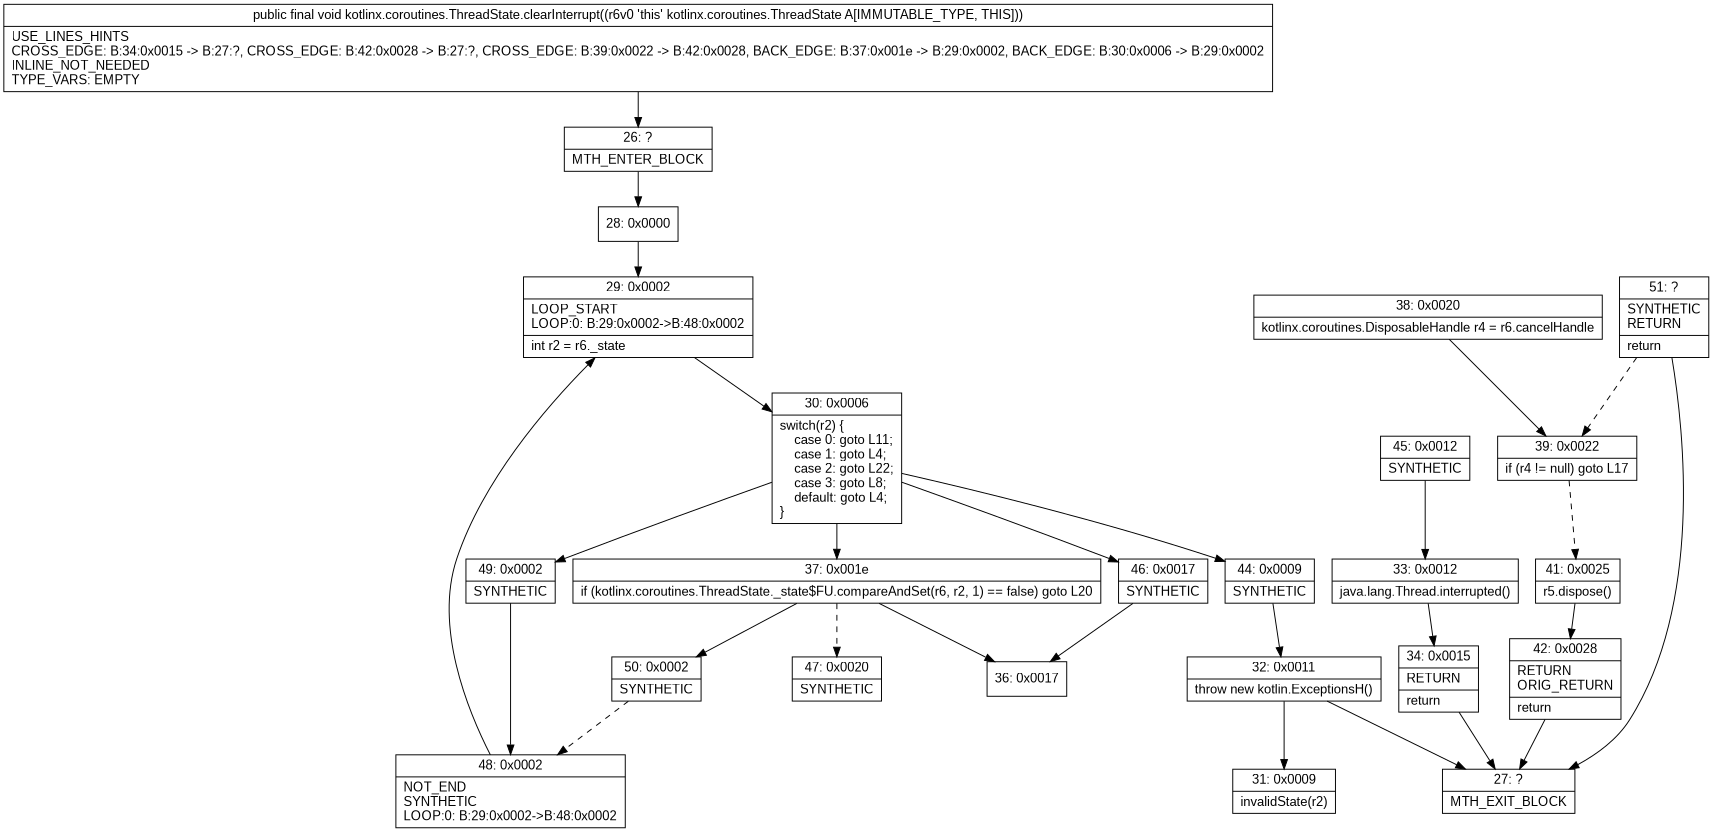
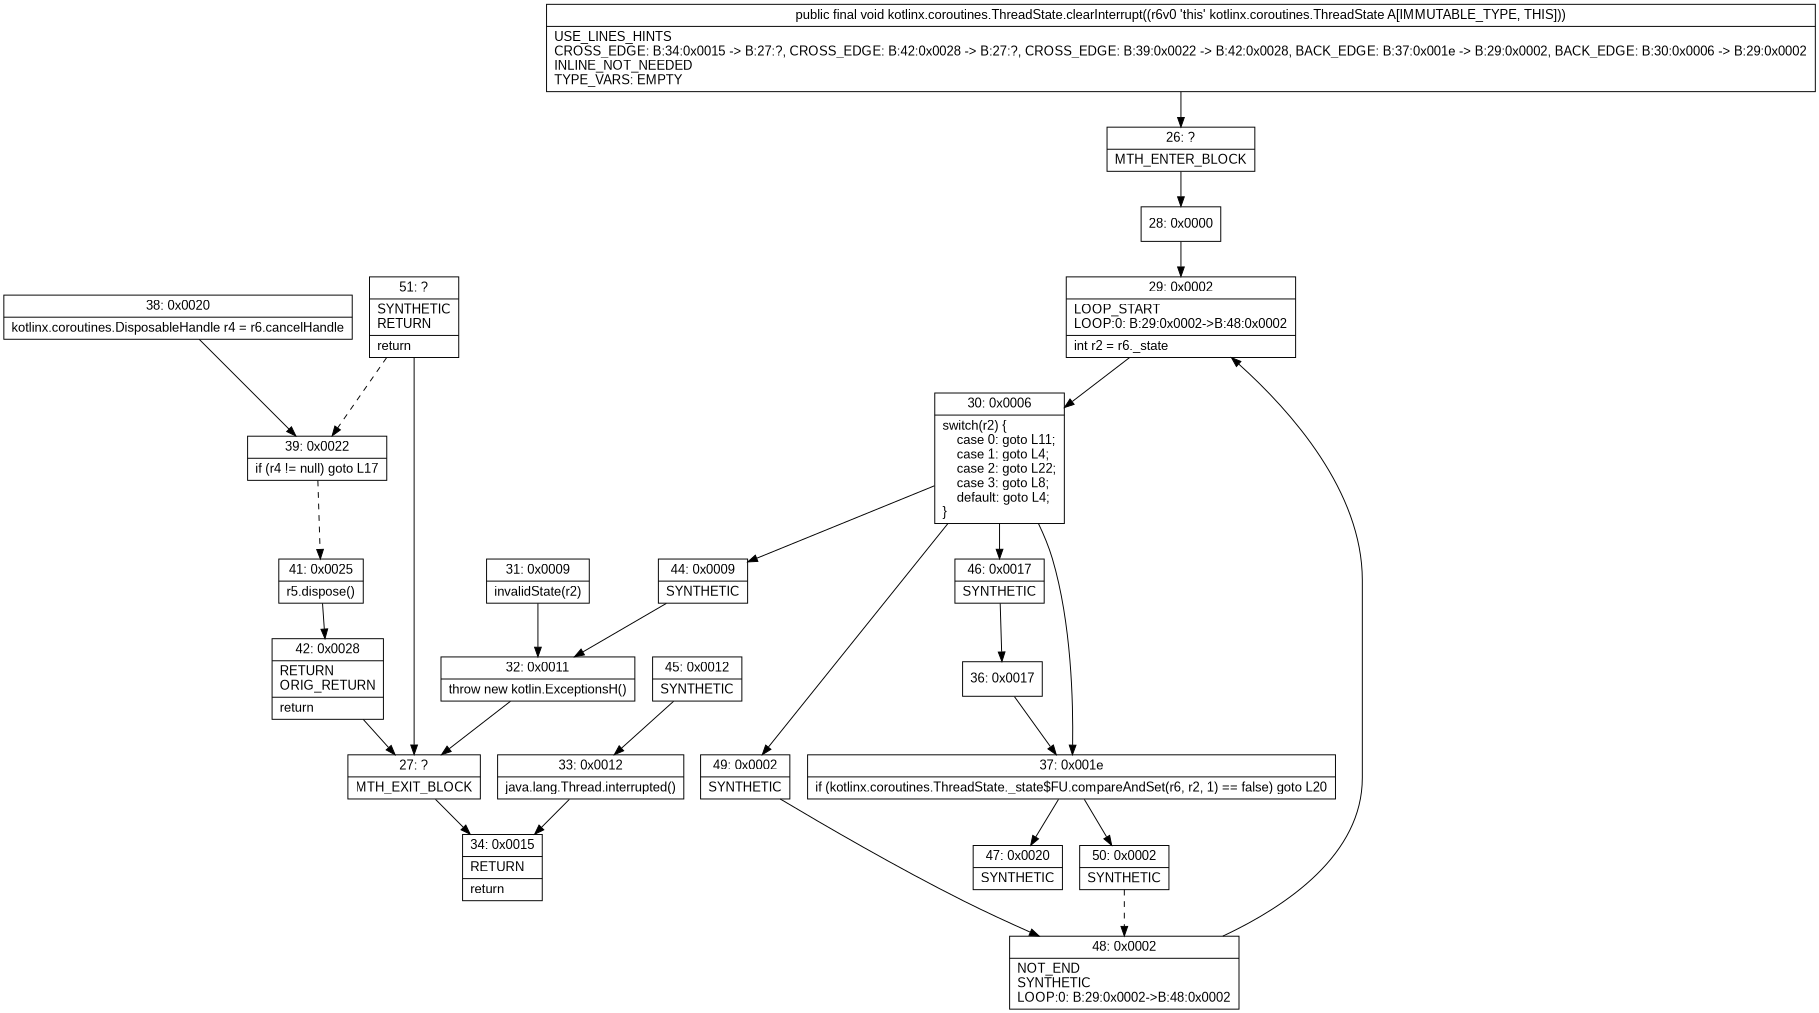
(837, 625) -> (1047, 818)
(932, 630) -> (1032, 722)
(1284, 730) -> (538, 625)
(1474, 736) -> (449, 813)
